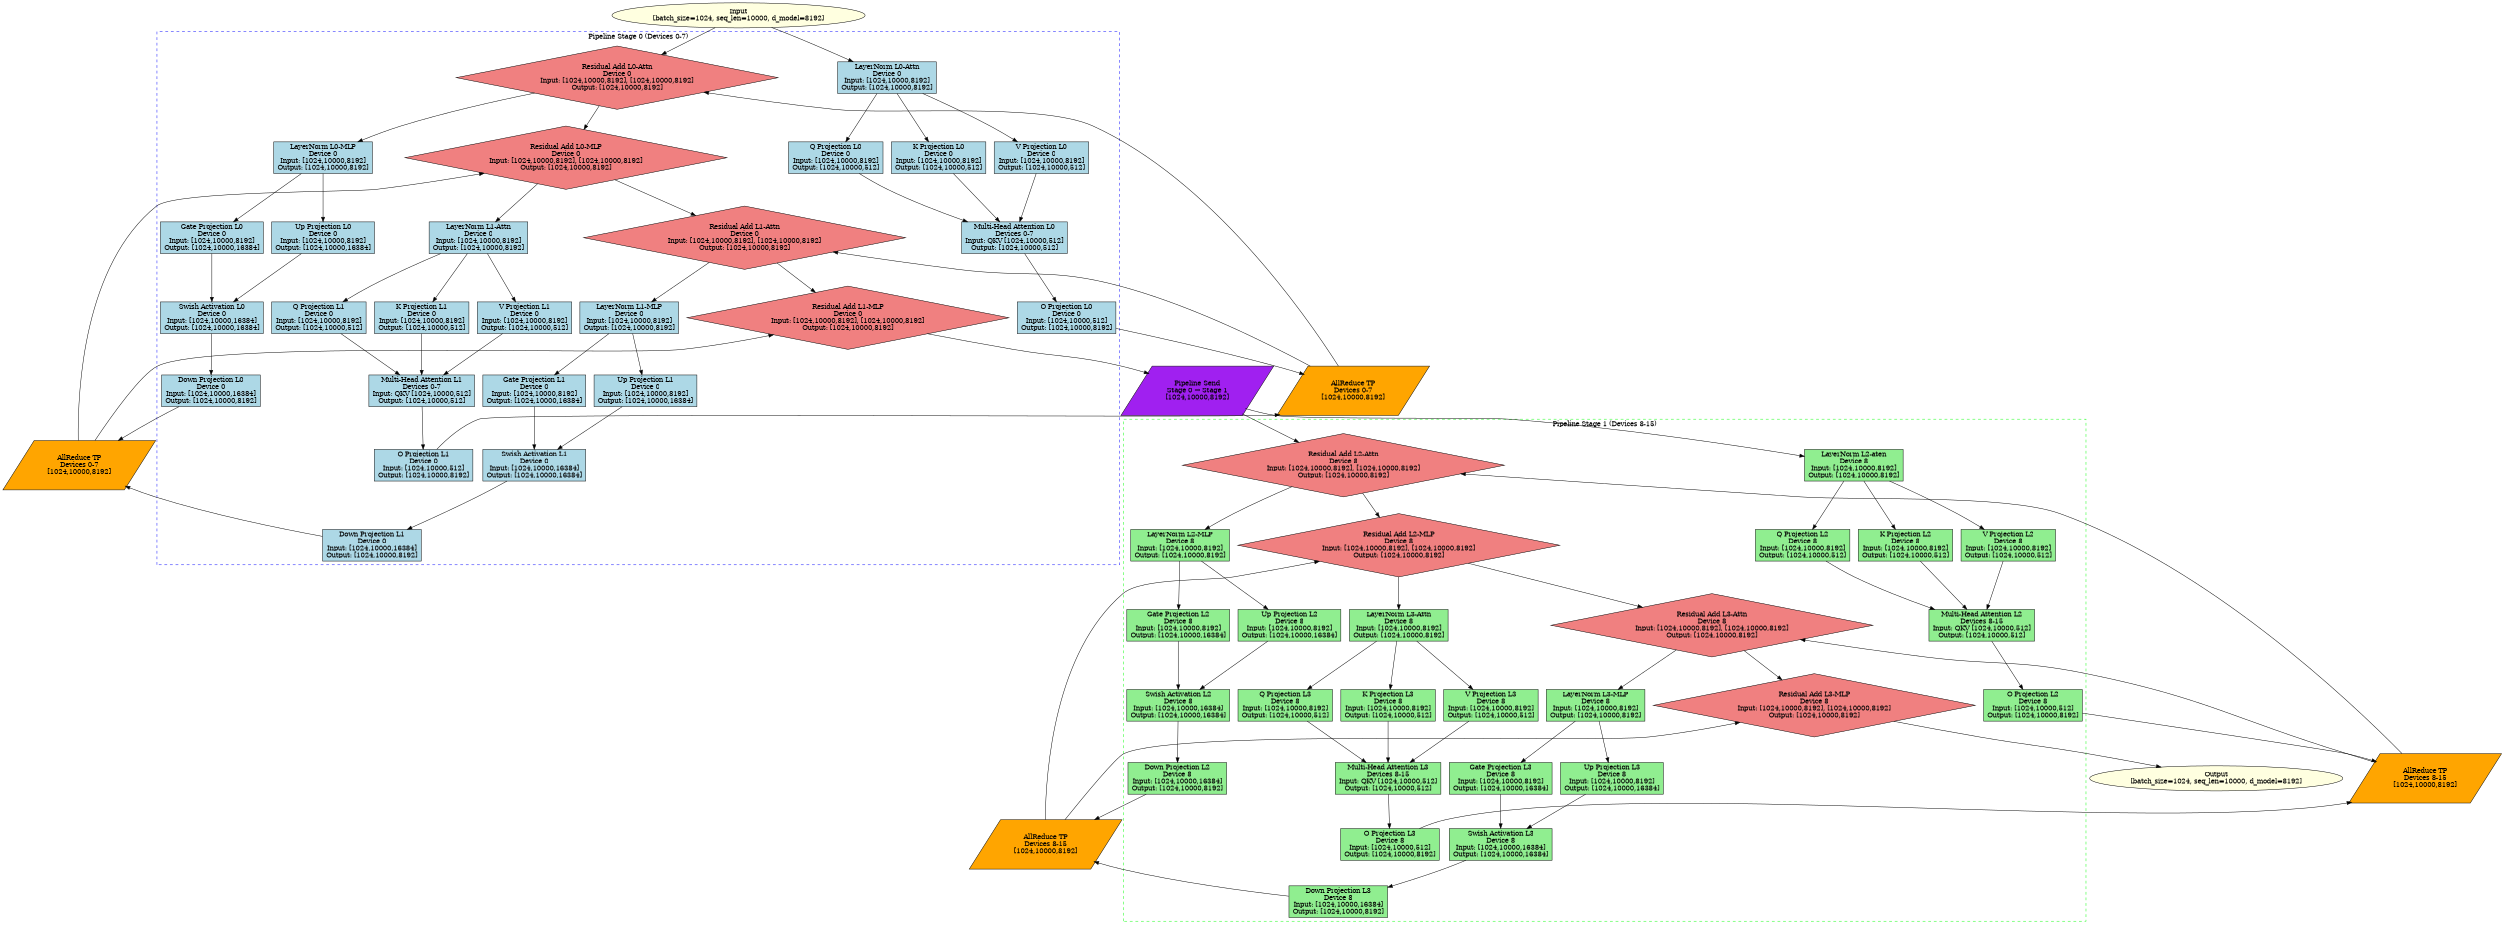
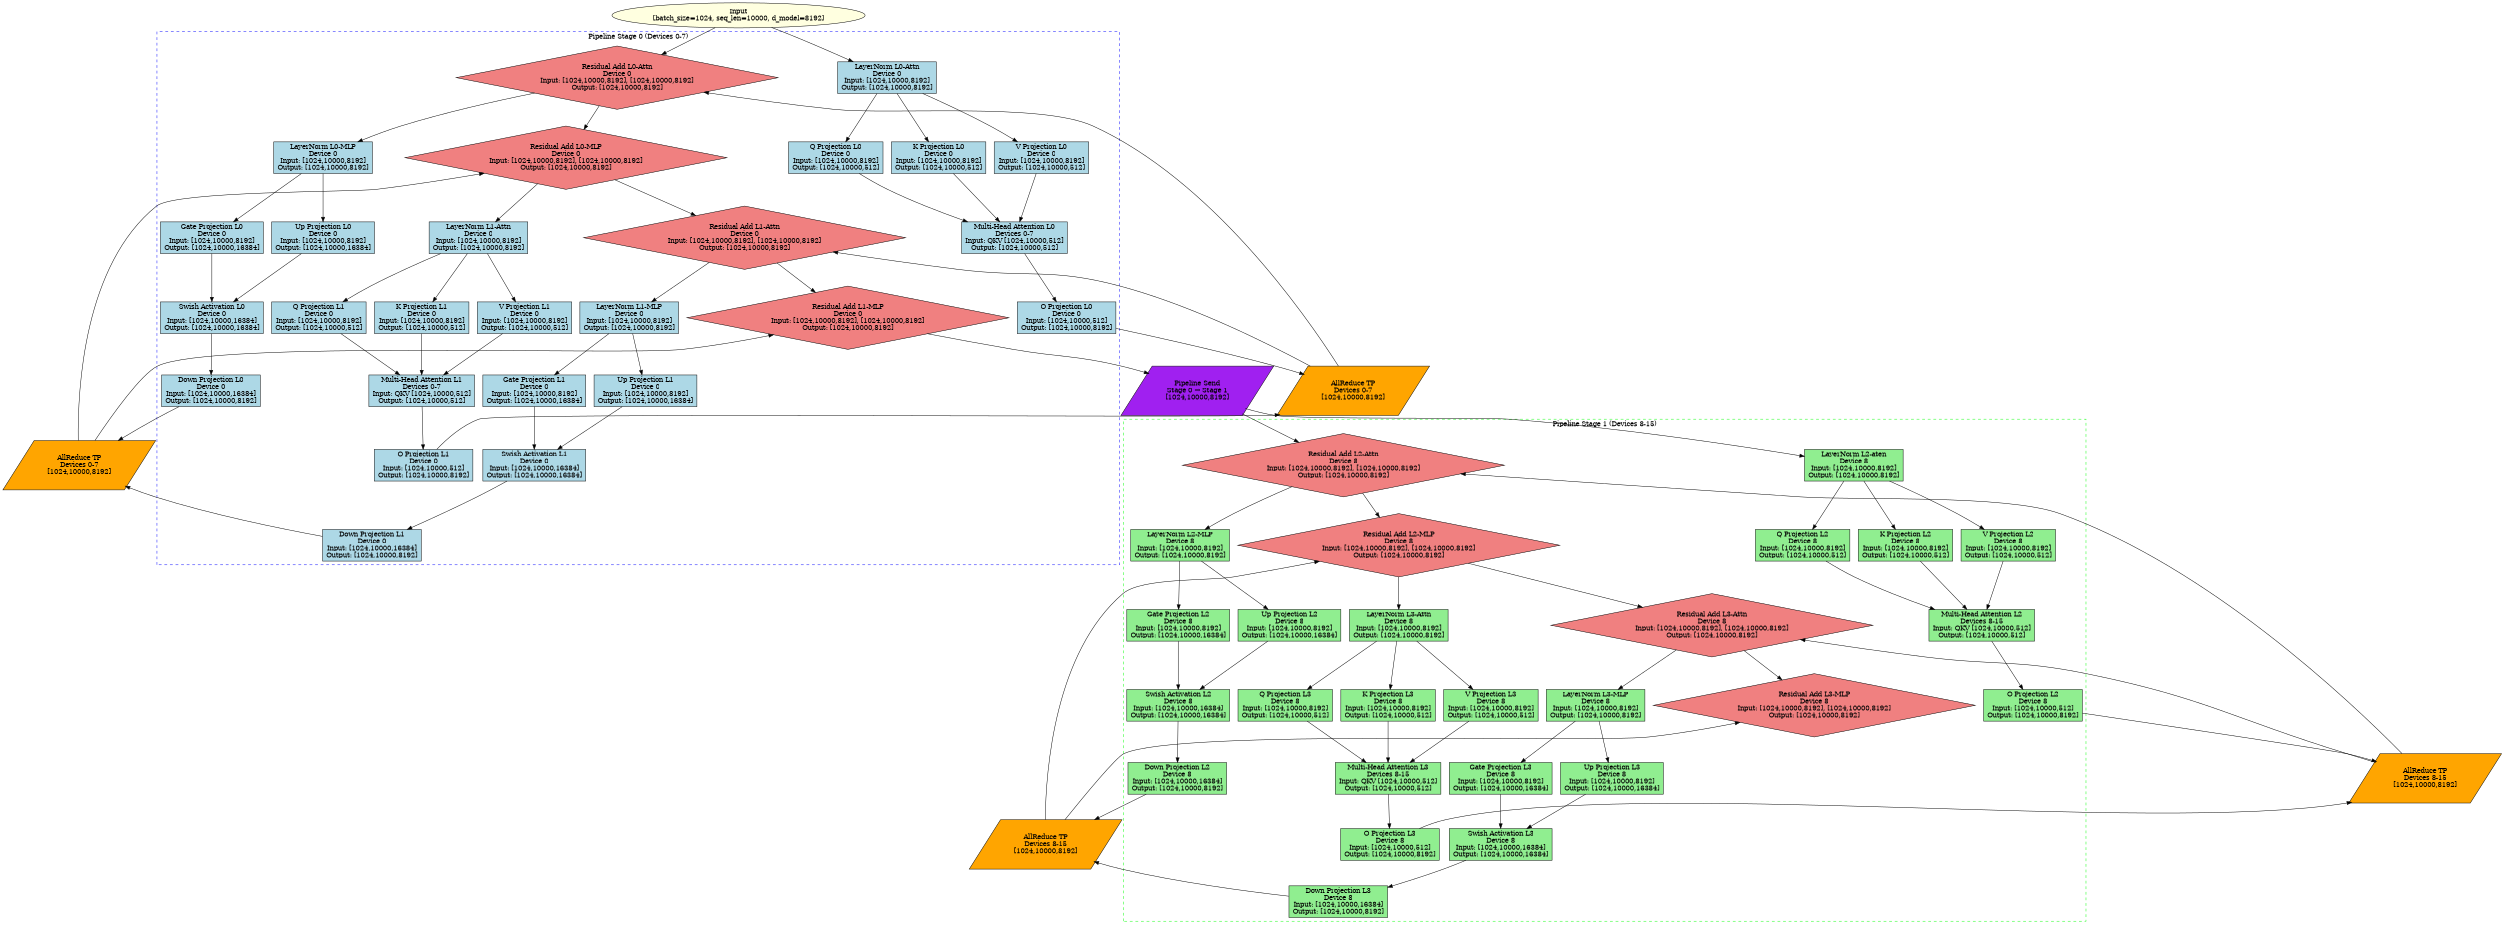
(2216, 778) -> none
